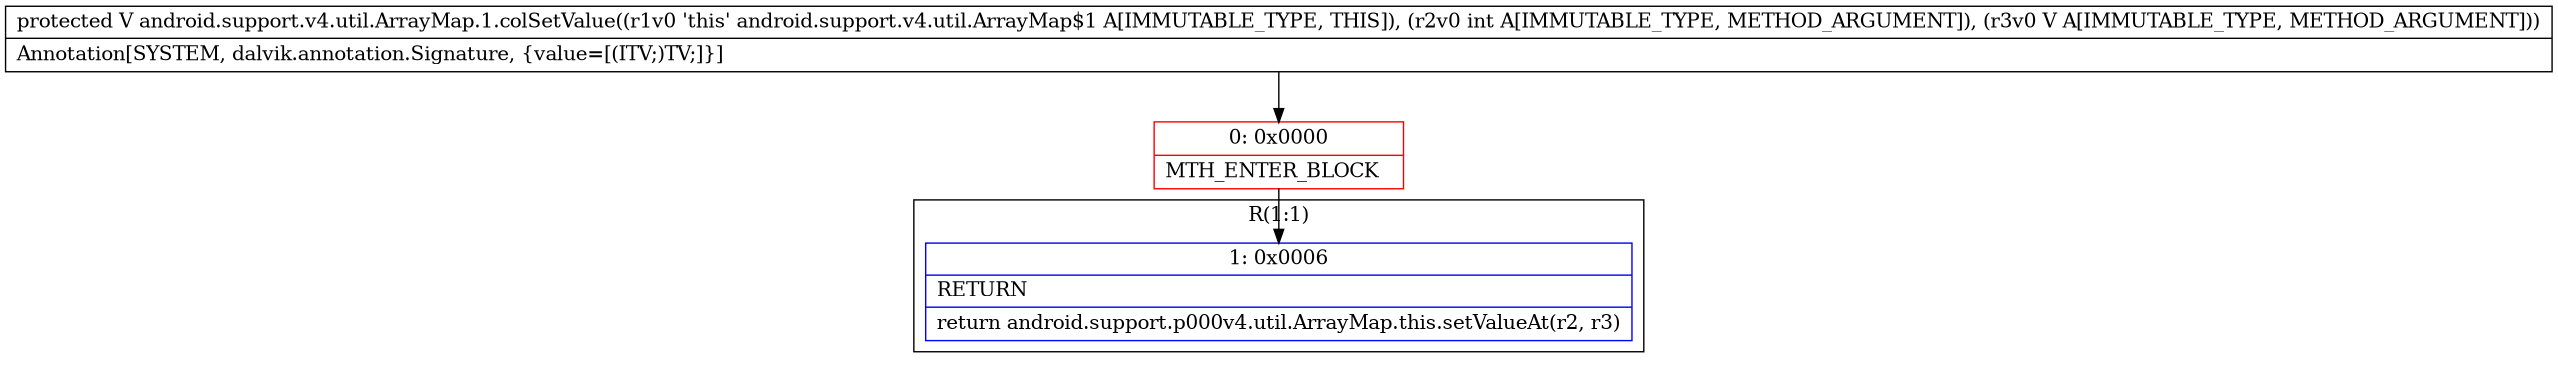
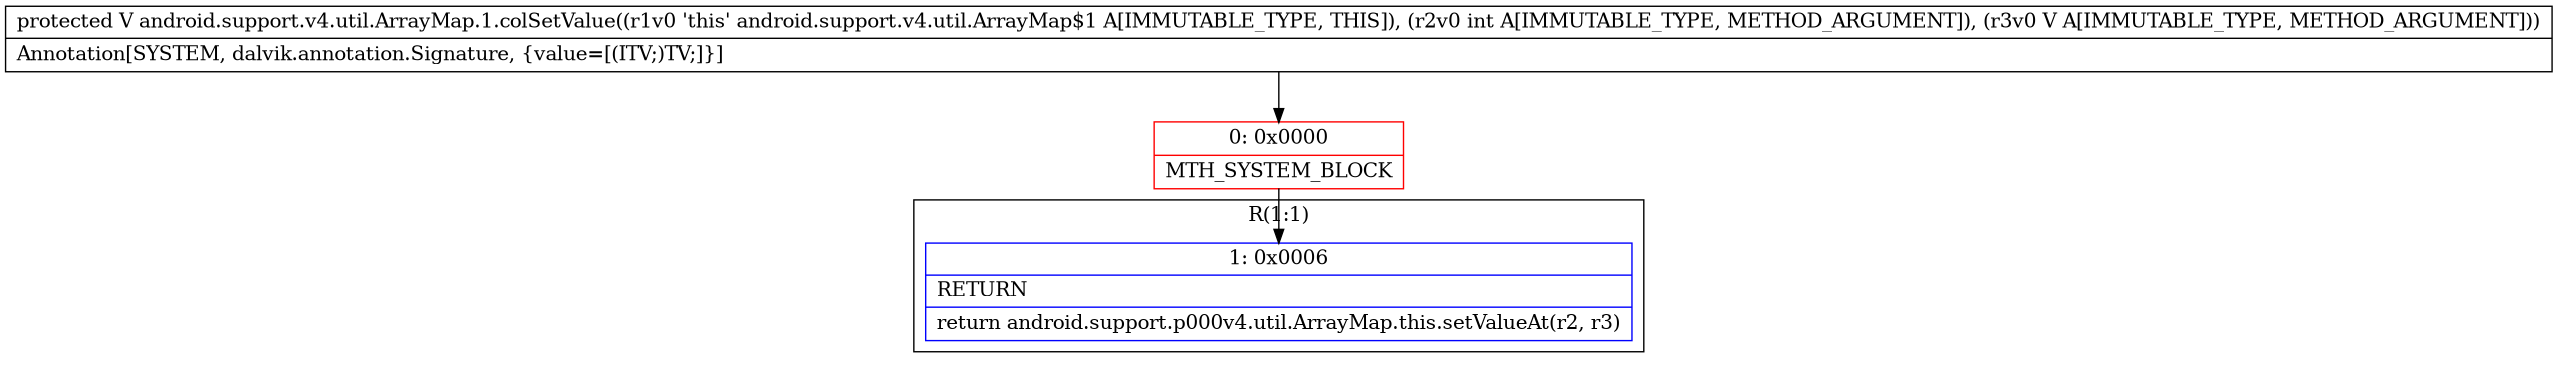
(1273, 171) -> (1279, 171)
